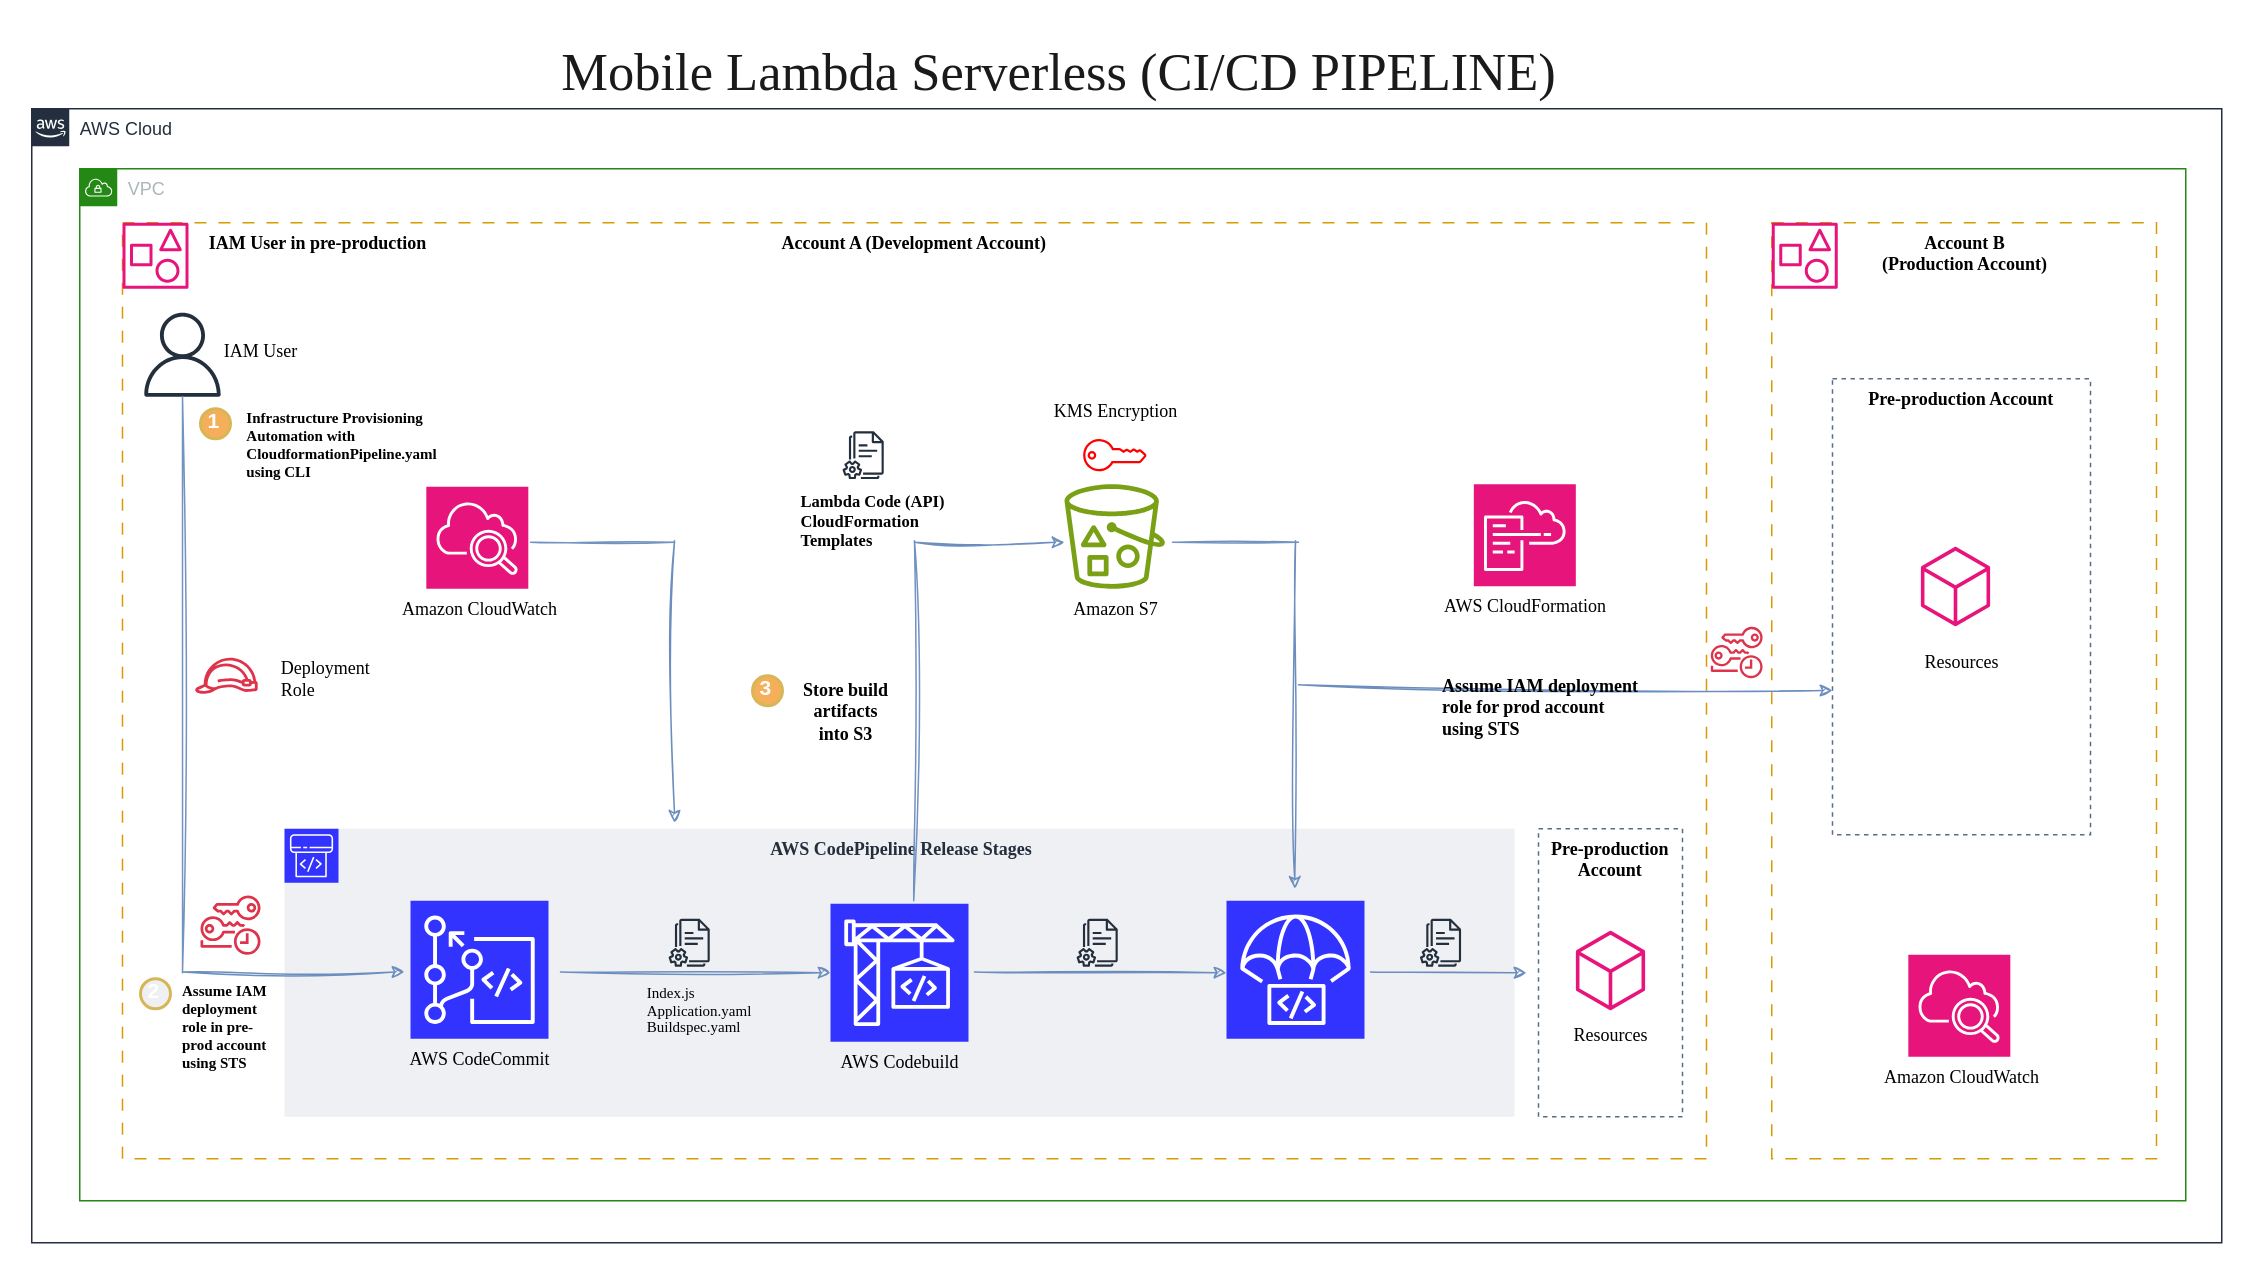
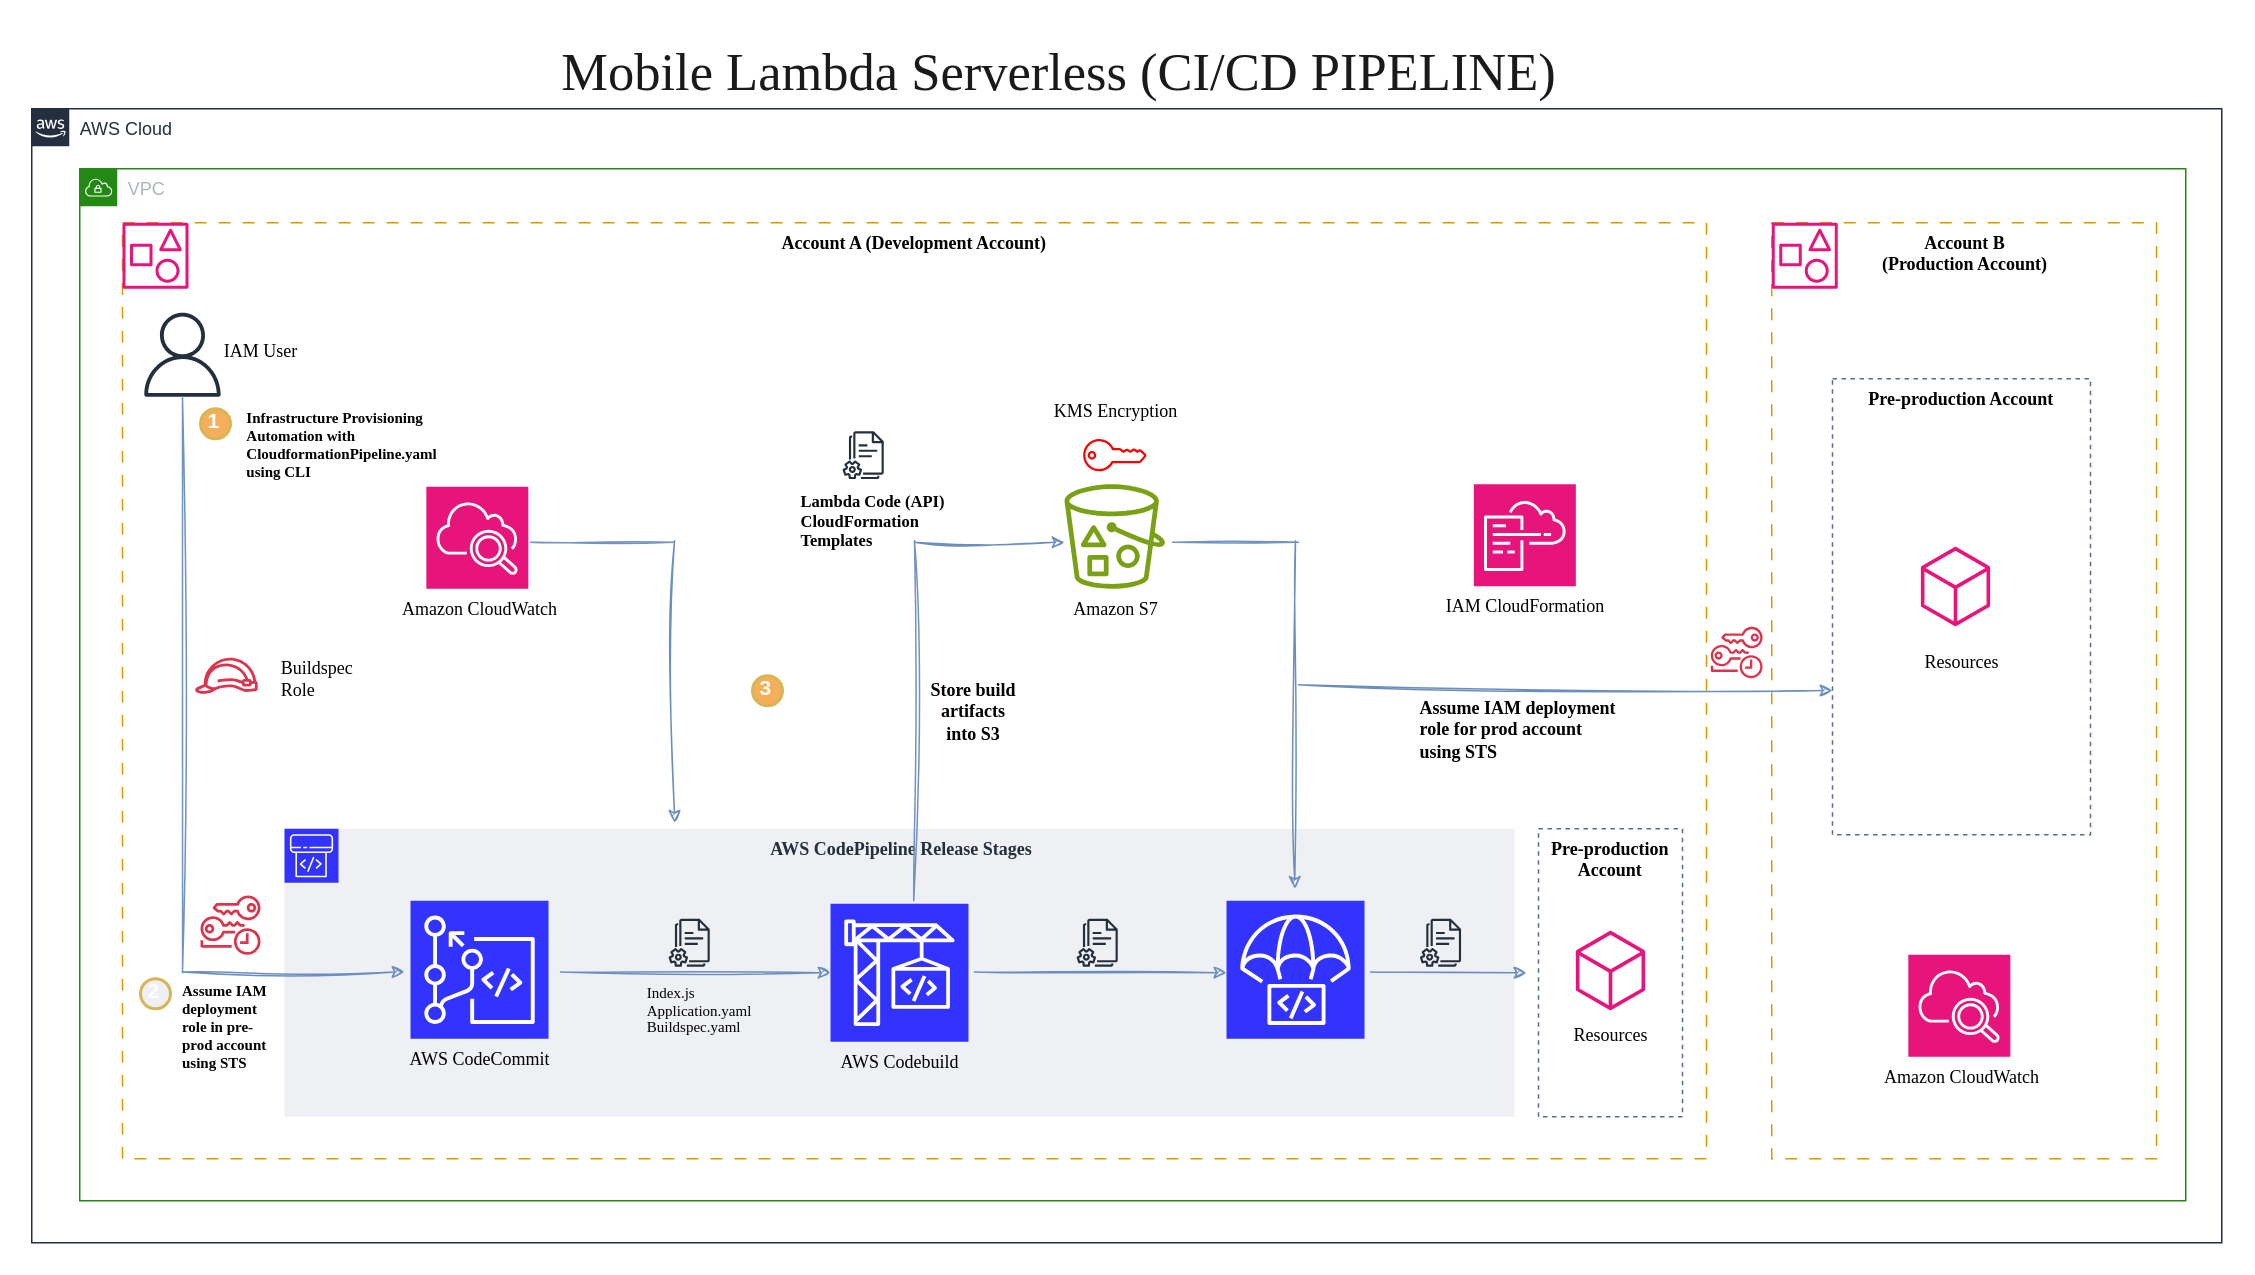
(317, 244) -> none
(1526, 607) -> (1526, 607)
(329, 679) -> (322, 679)
(1540, 707) -> (1517, 730)
(845, 712) -> (973, 712)
